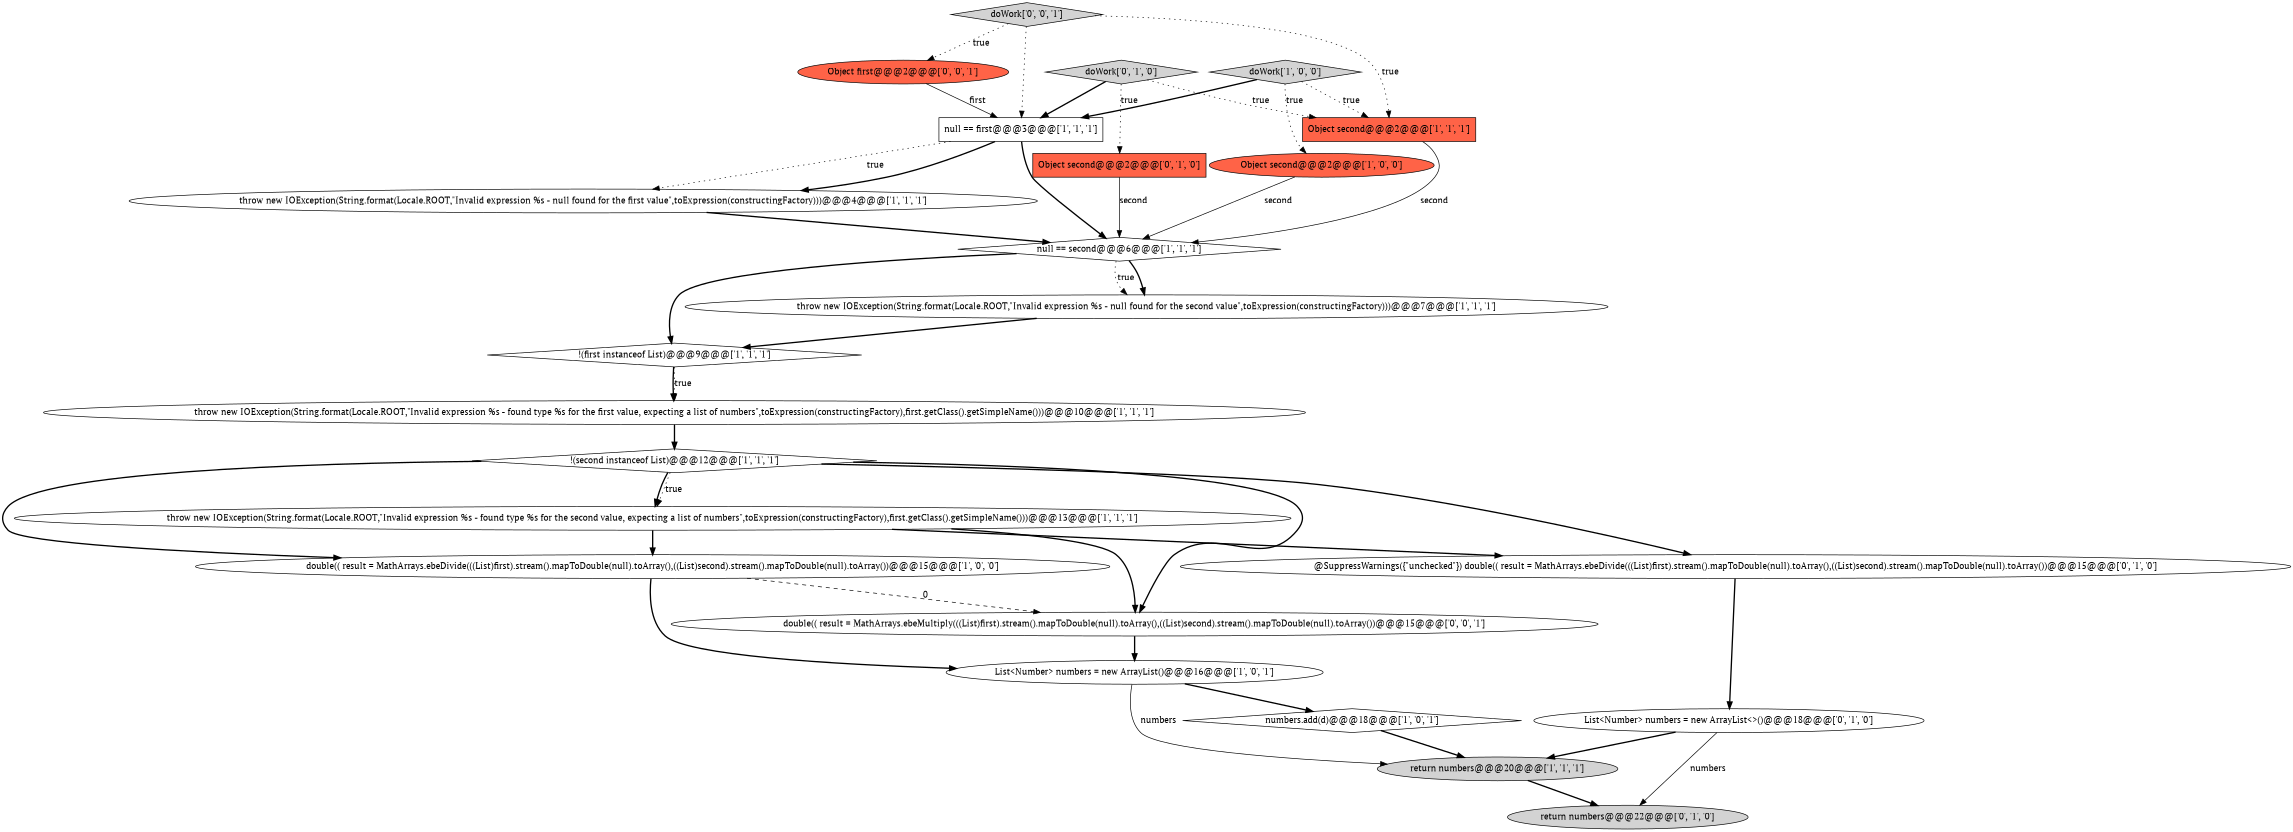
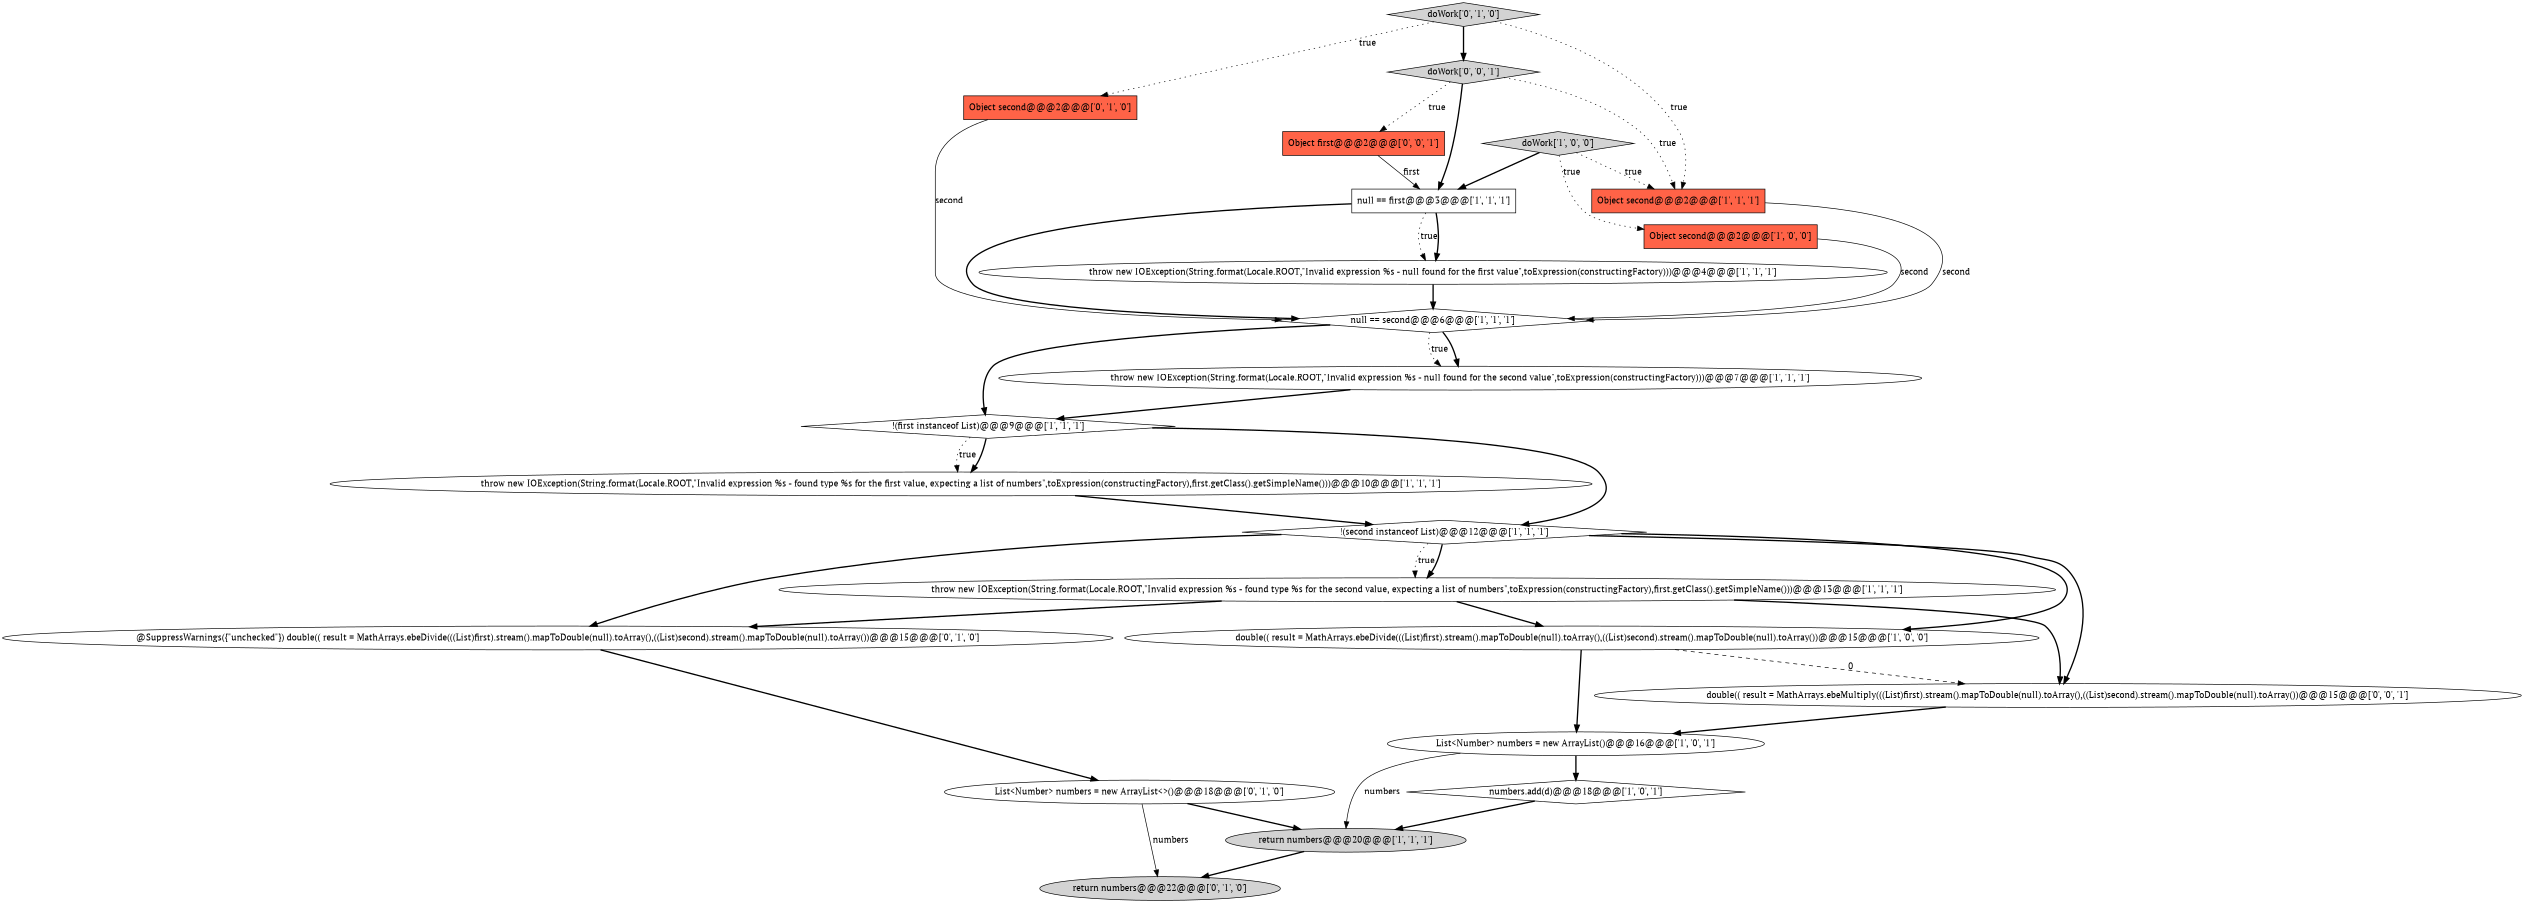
(1024, 69) -> (1455, 134)
(903, 72) -> (1364, 143)
(1076, 98) -> (1464, 40)
(1322, 165) -> (1731, 237)
none -> (1431, 439)
